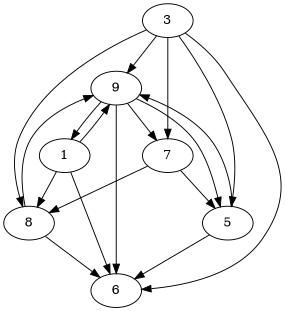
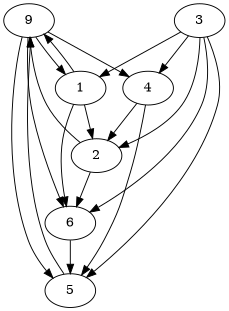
(145, 51) -> (145, 52)
(168, 156) -> (148, 88)
(29, 223) -> (97, 156)
(176, 254) -> (70, 252)
